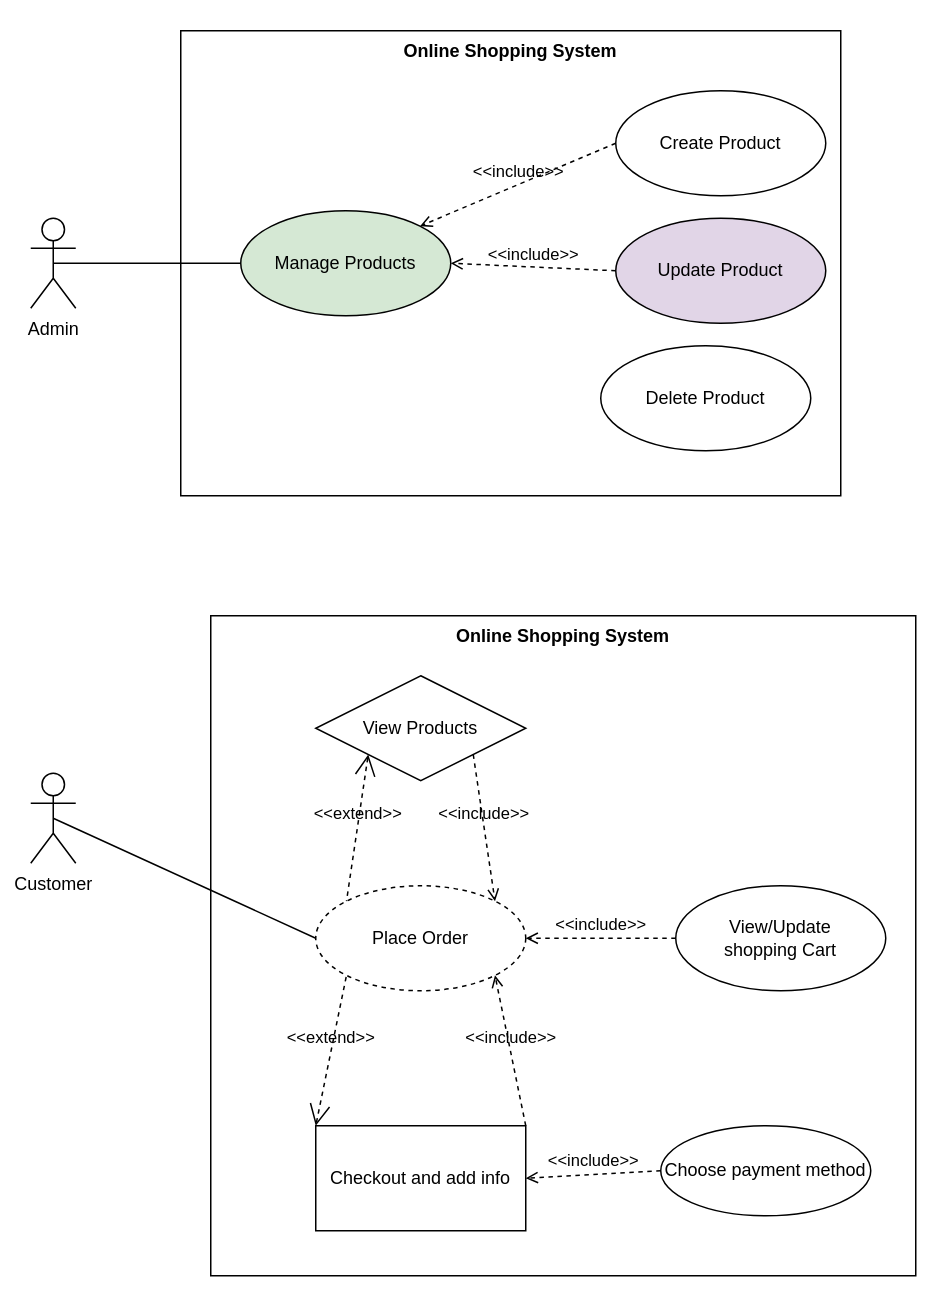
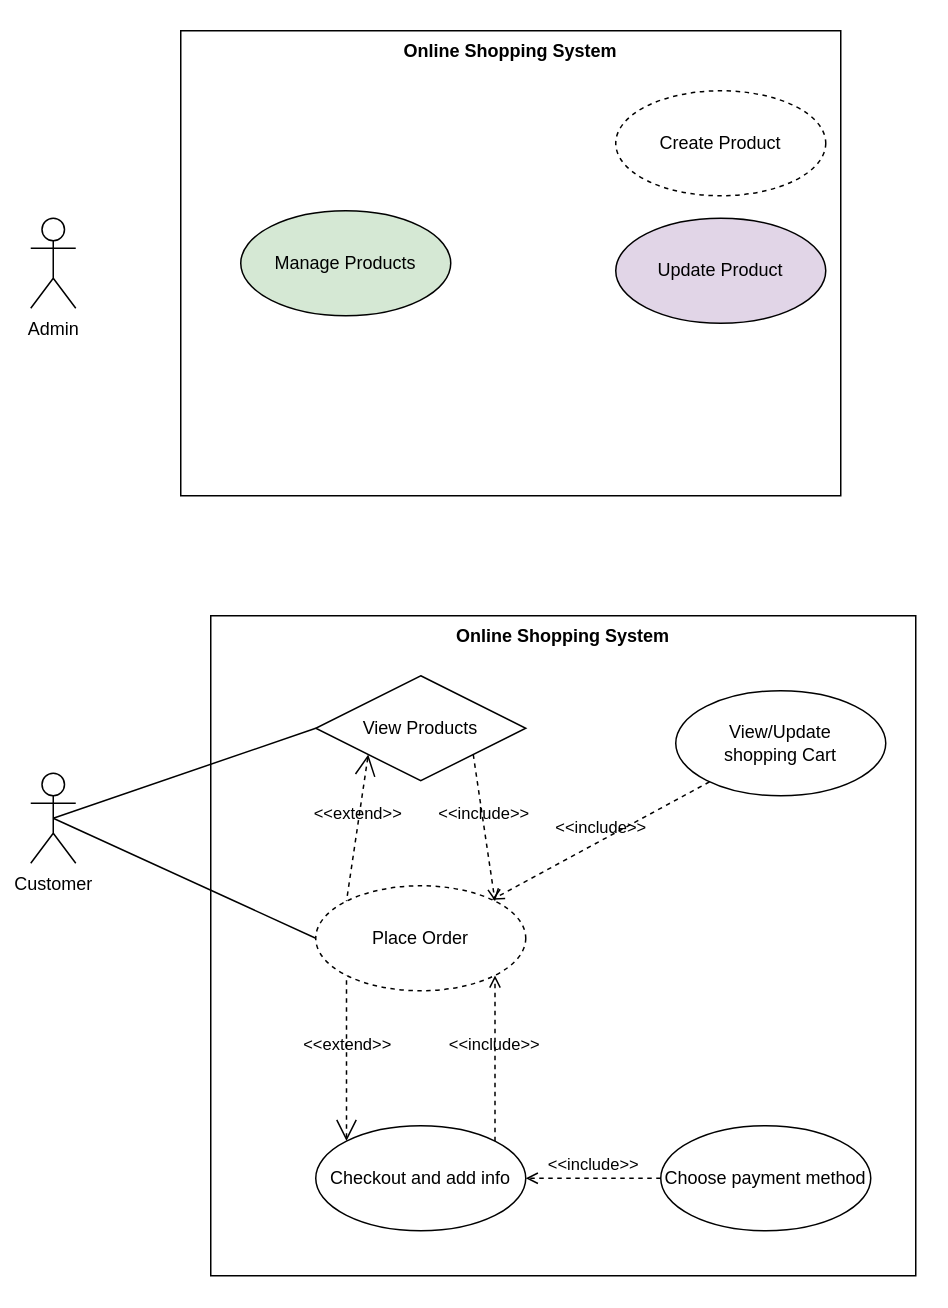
(721, 143) -> (721, 143)
(520, 184) -> none
(149, 263) -> none
(535, 267) -> none
(706, 398) -> none
none -> (194, 770)
(781, 938) -> (781, 743)
(766, 1171) -> (766, 1178)
(421, 1178) -> (421, 1178)
